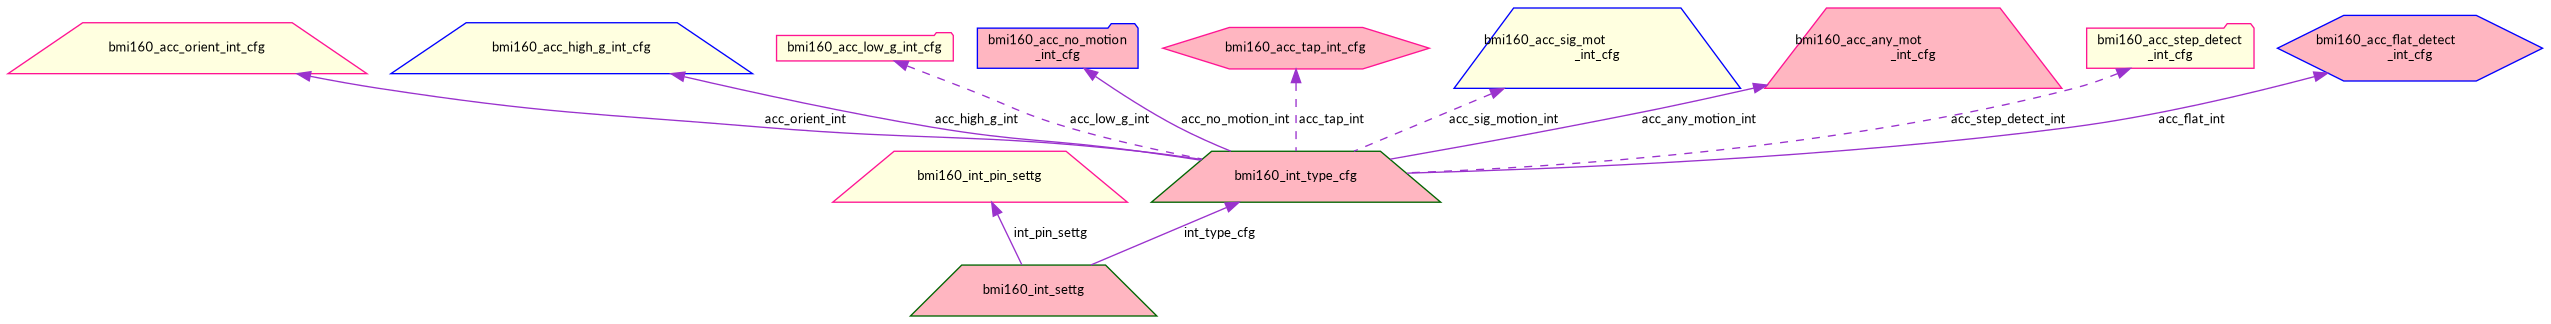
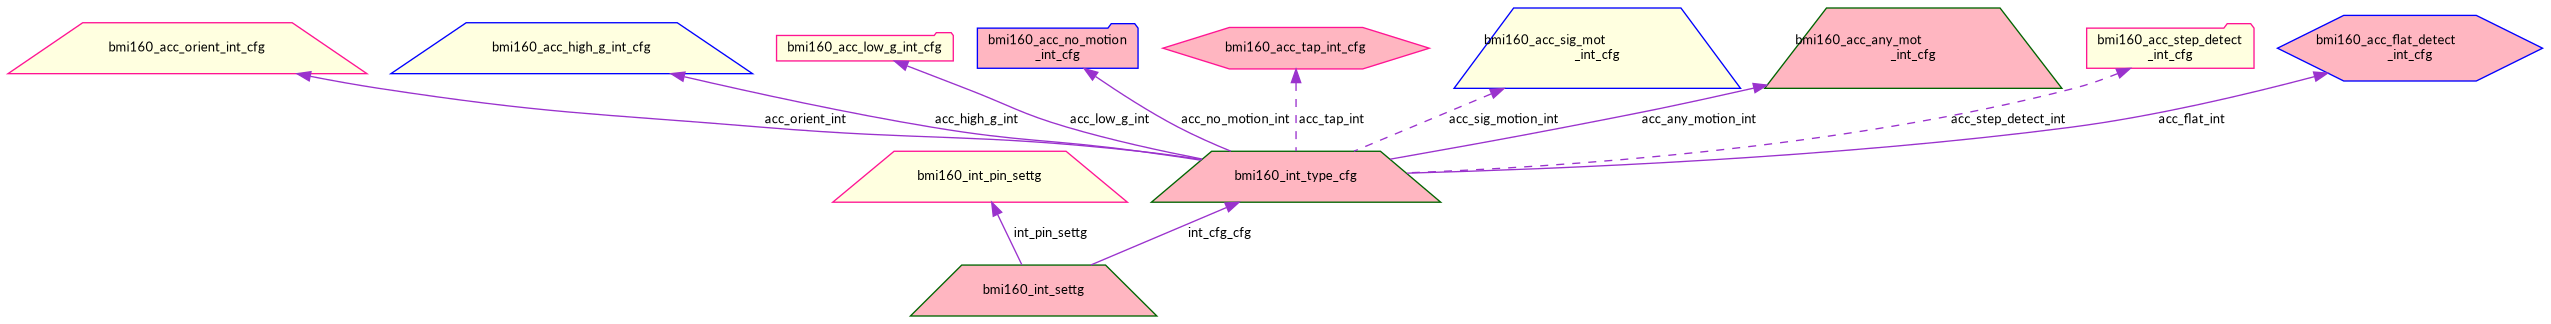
(1913, 48) -> (1913, 48)
(1052, 122) -> (1052, 122)
(1218, 234) -> (1218, 234)
